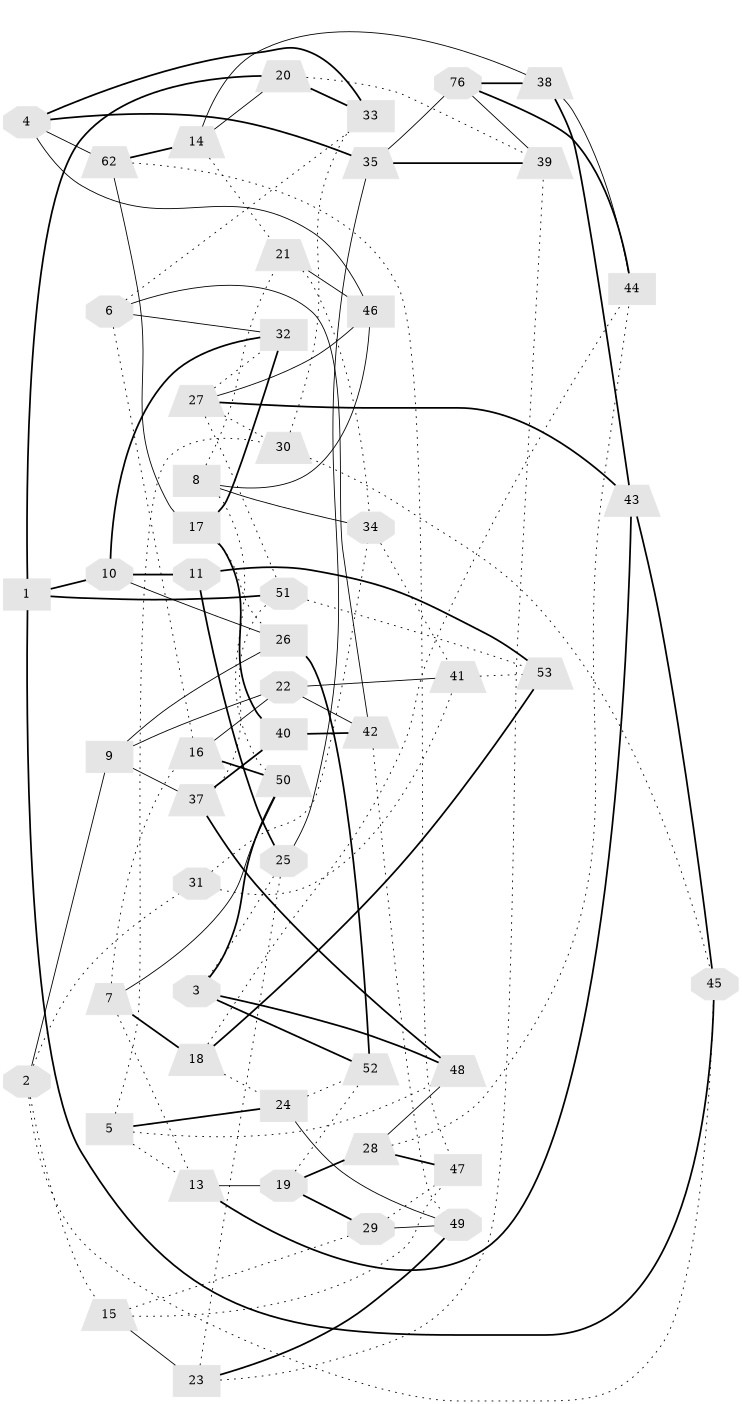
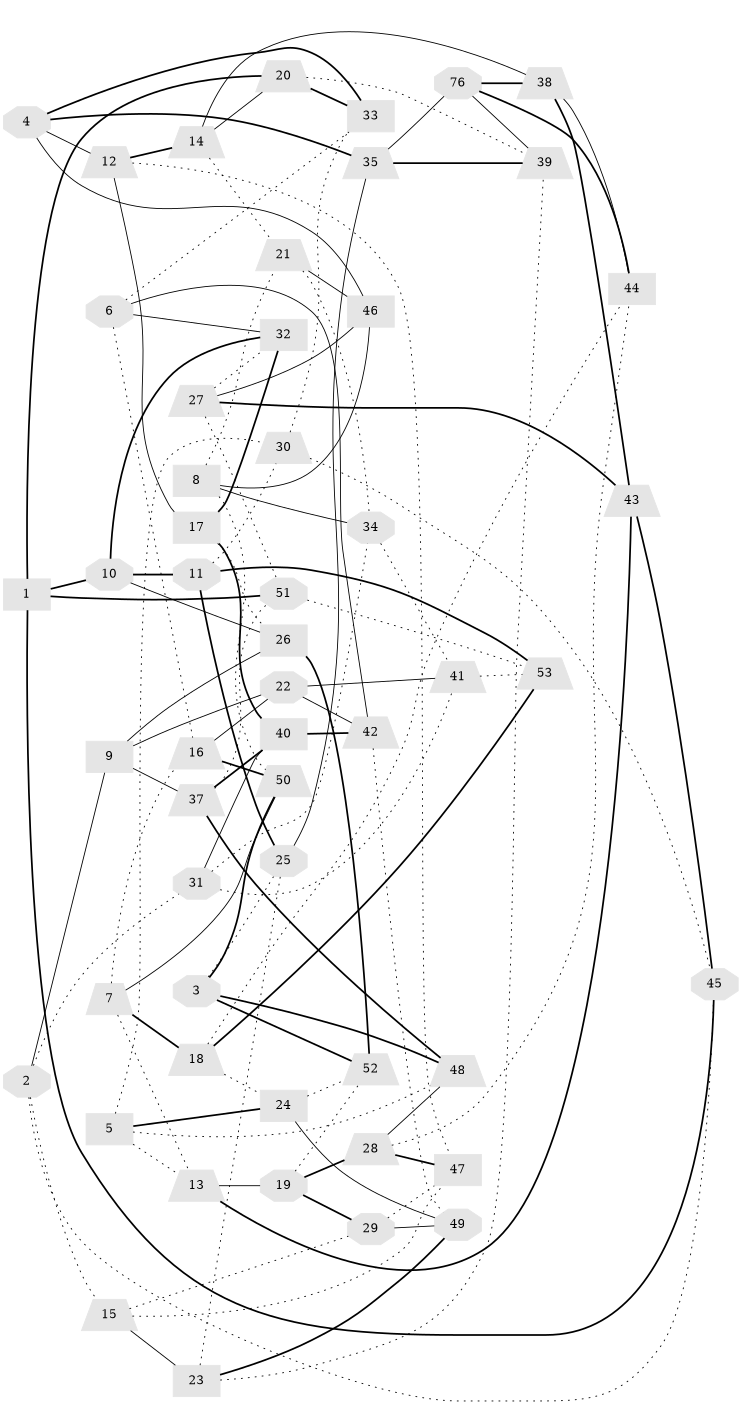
(110, 162) -> (110, 162)
(245, 427) -> (246, 521)
none -> (232, 808)
